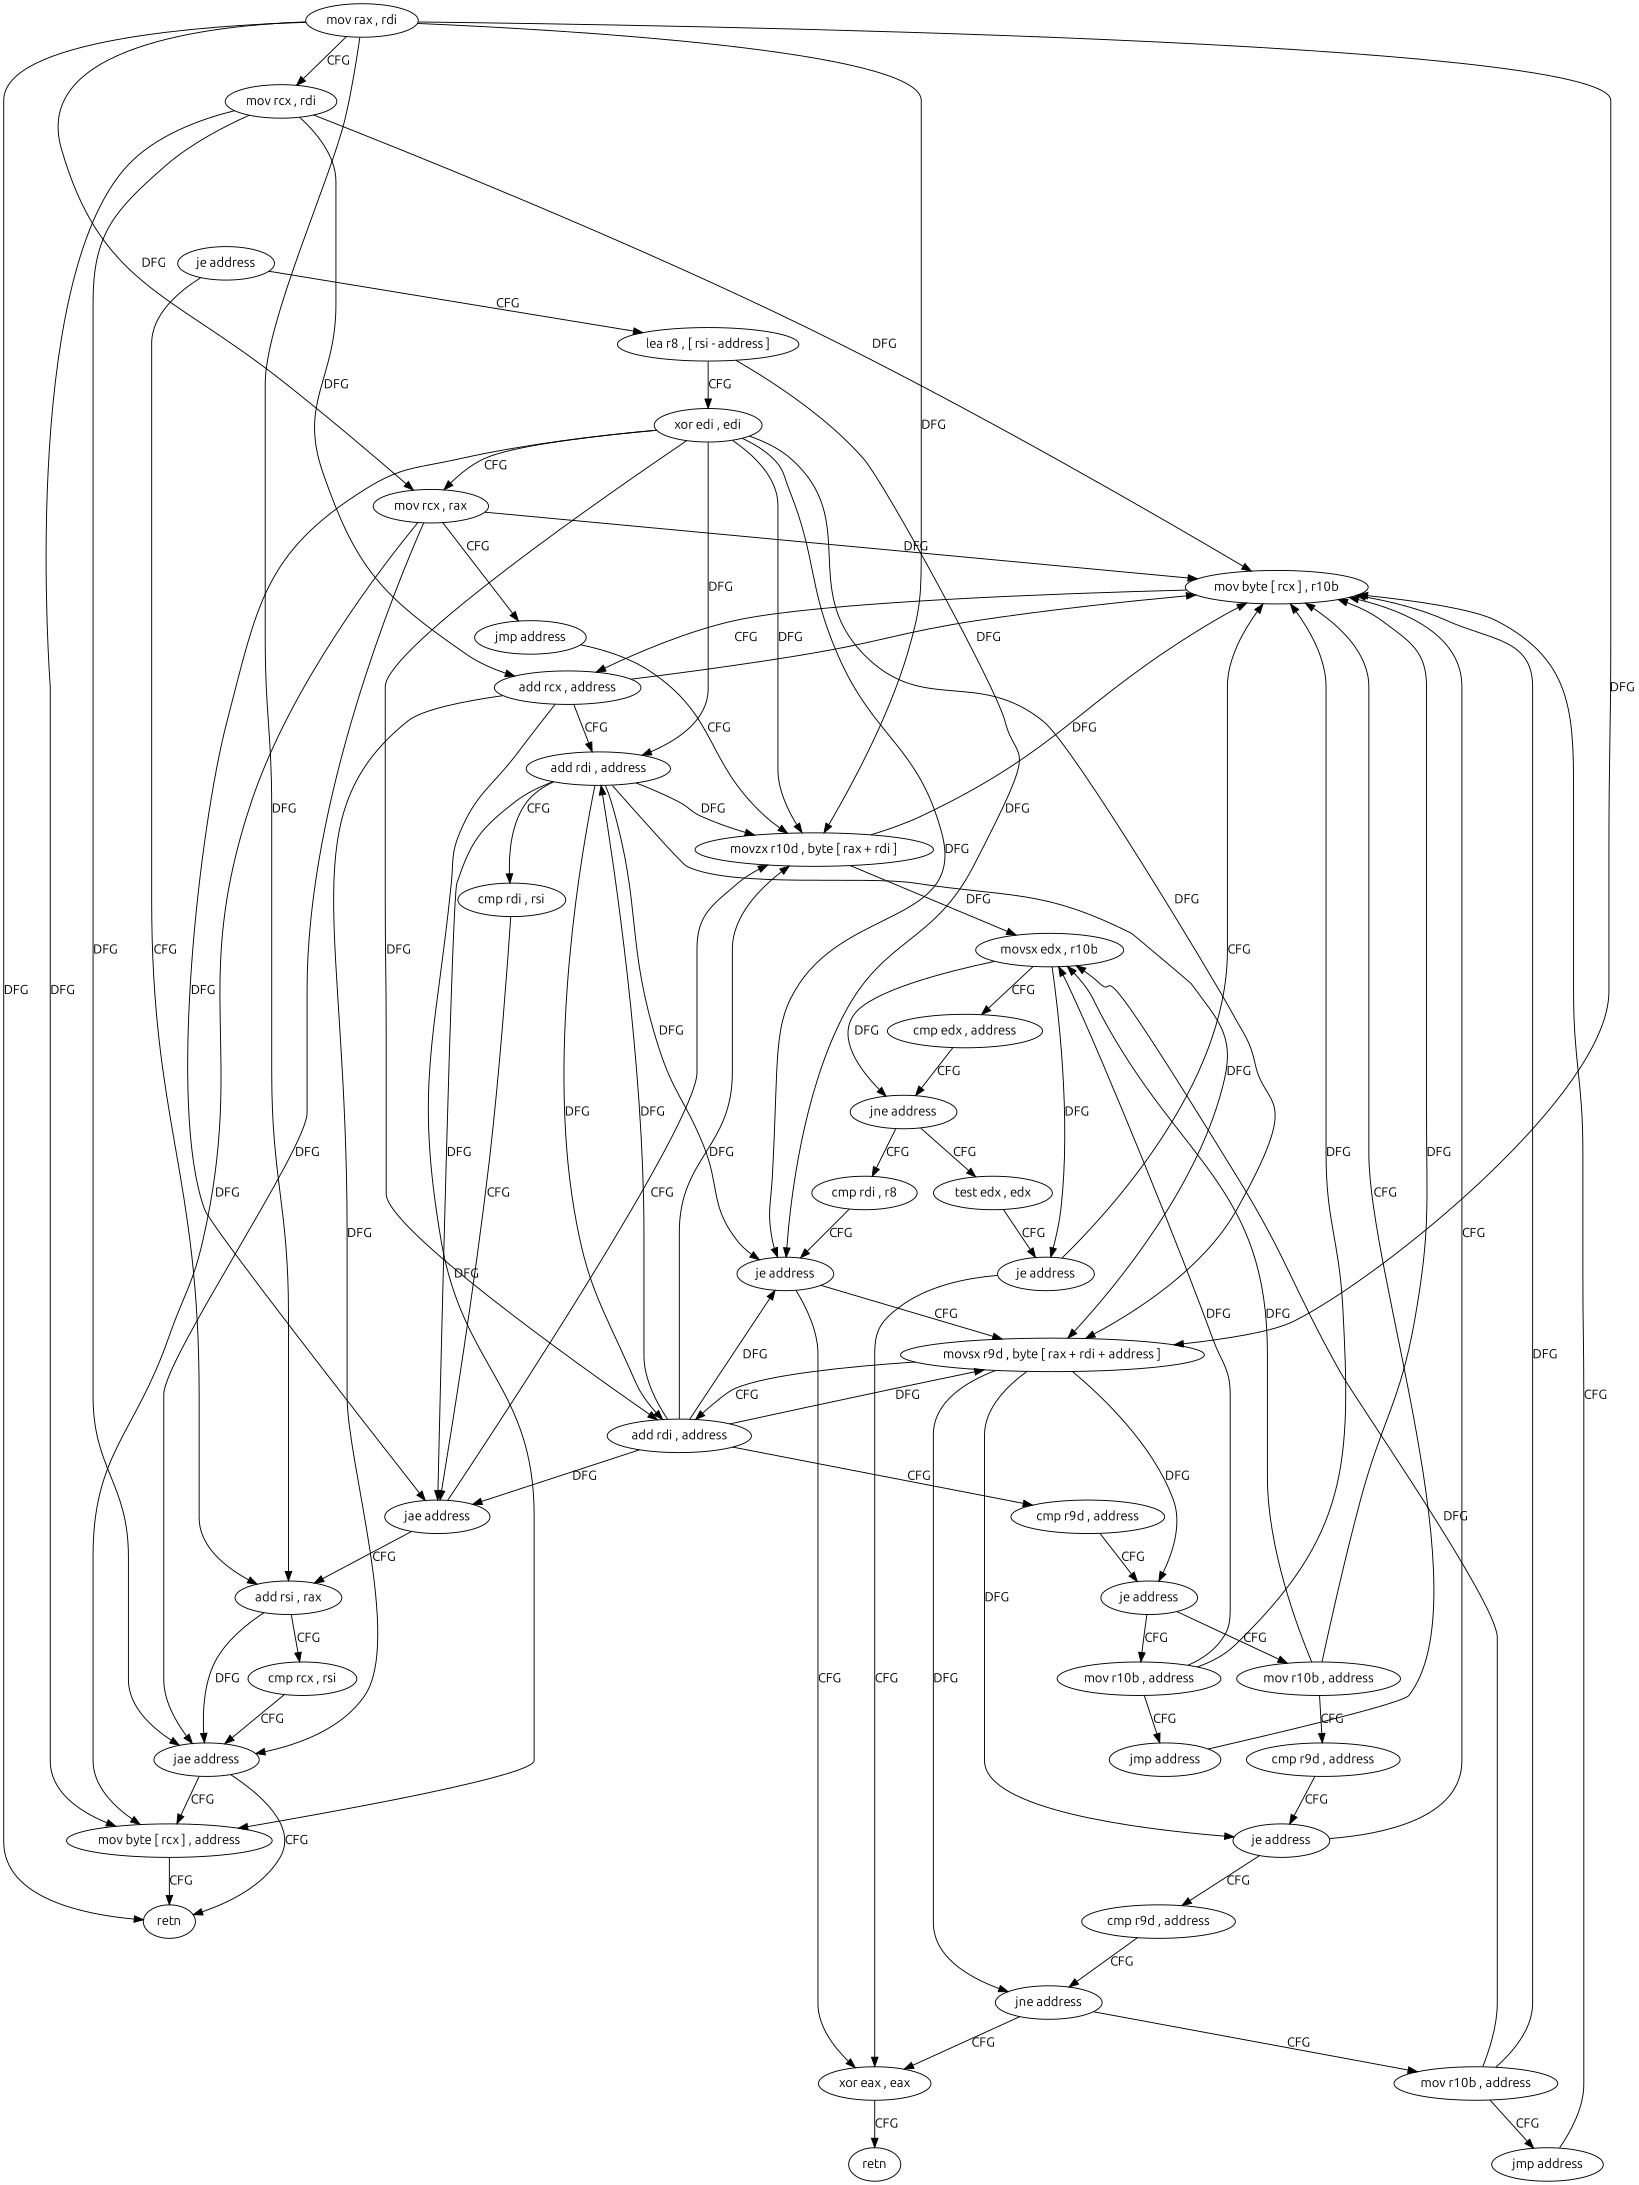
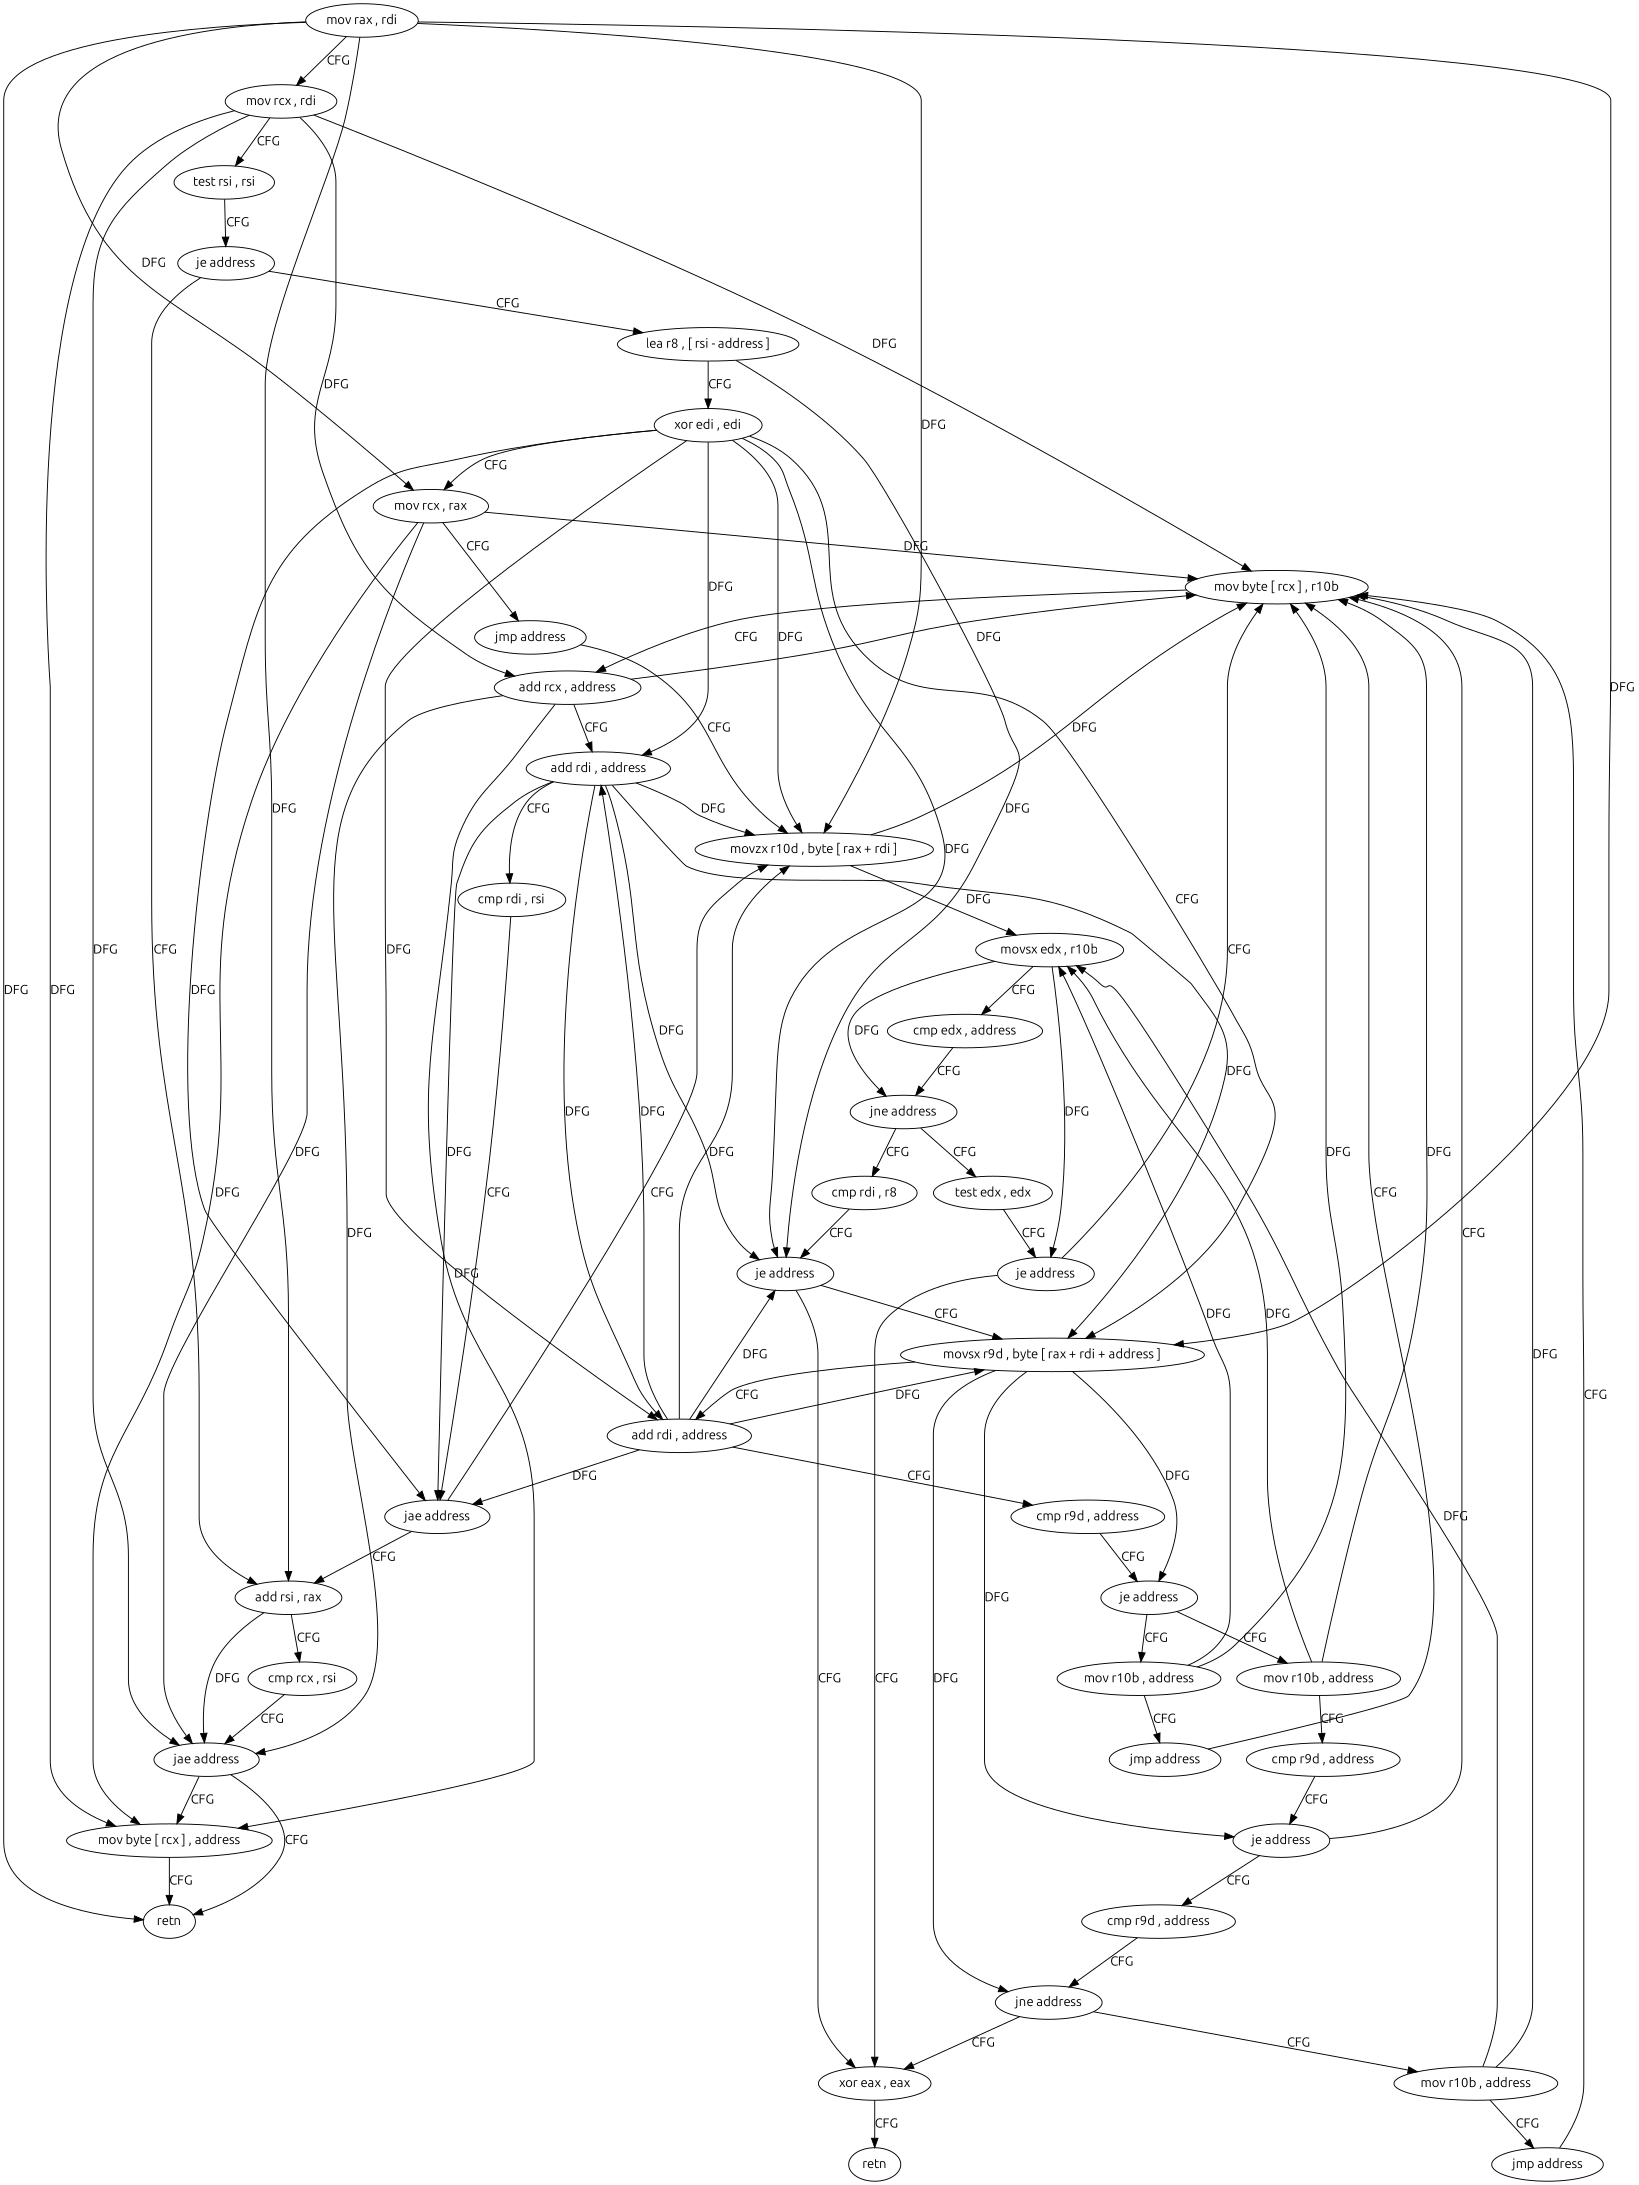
none -> (224, 182)
(1187, 900) -> (1187, 900)
